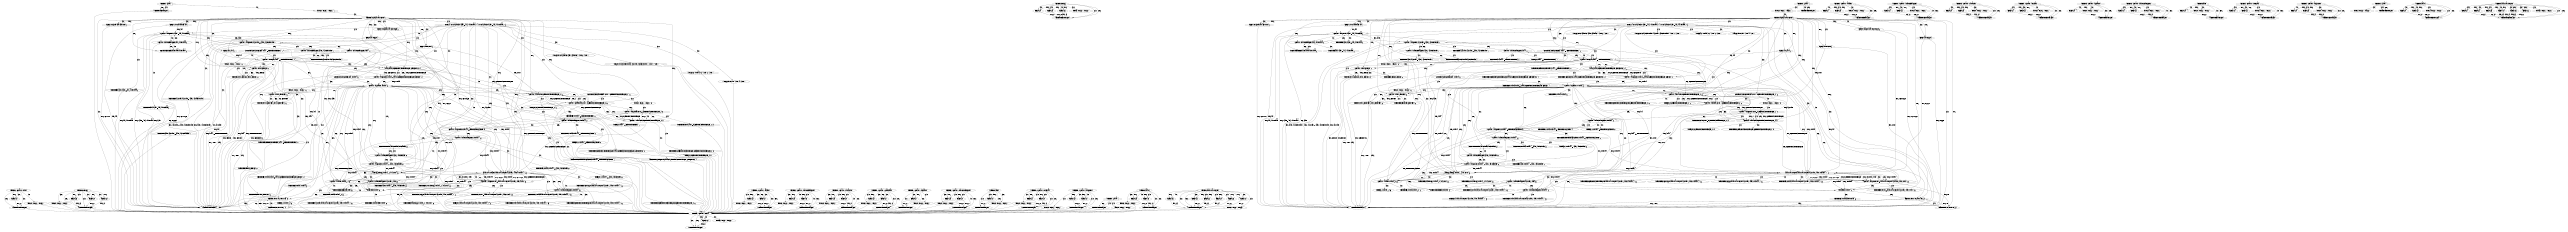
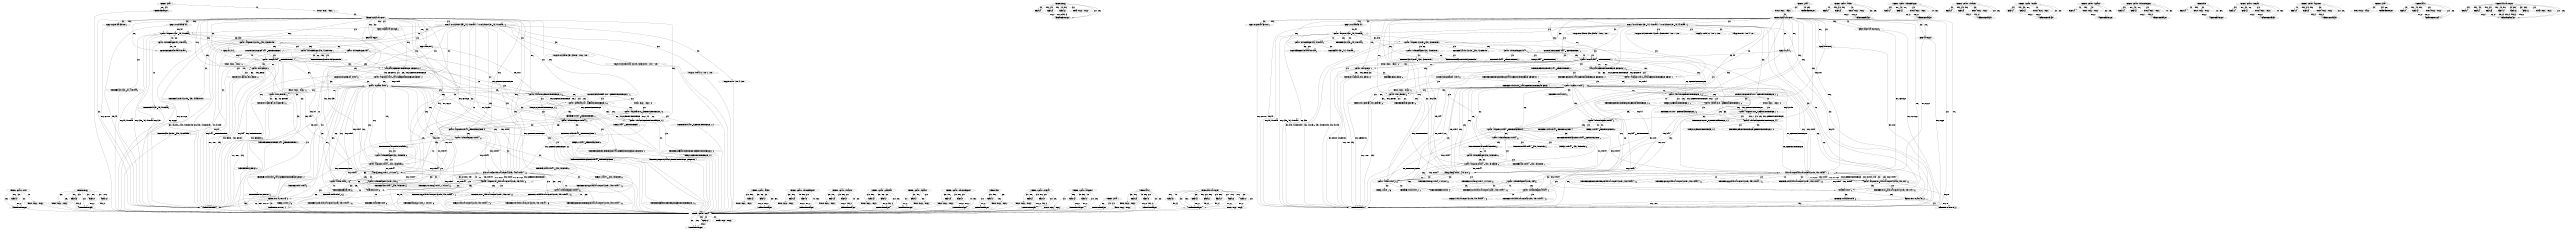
none -> (1679, 112)
